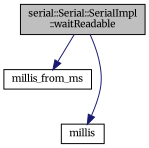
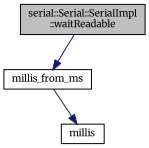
(101, 75) -> (63, 103)
